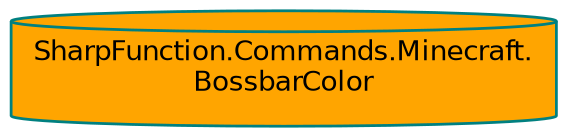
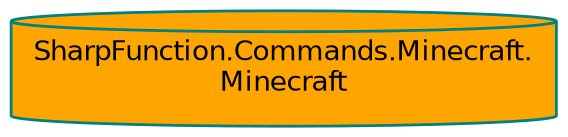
(284, 69) -> (284, 69)
